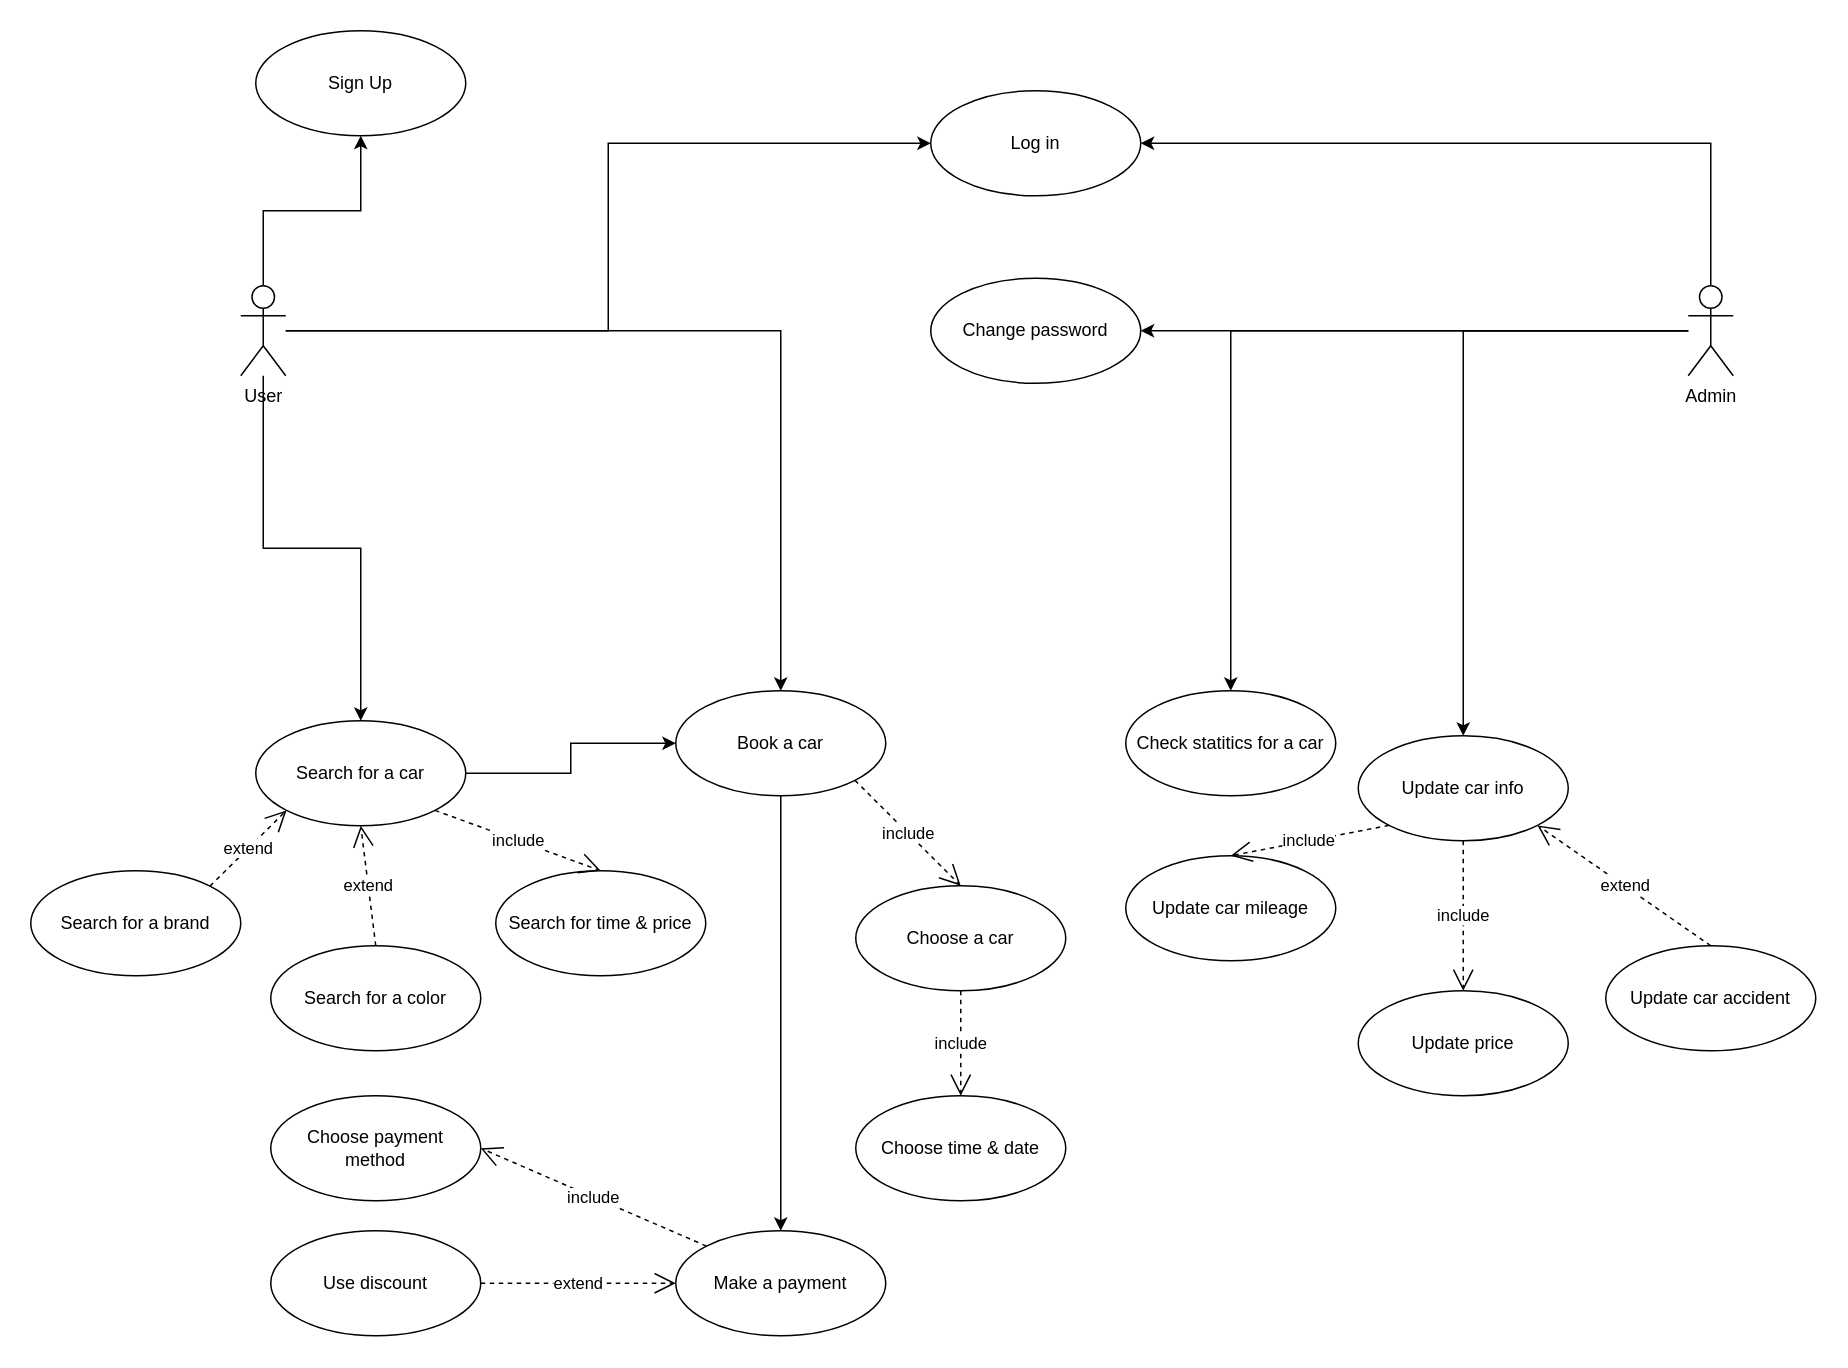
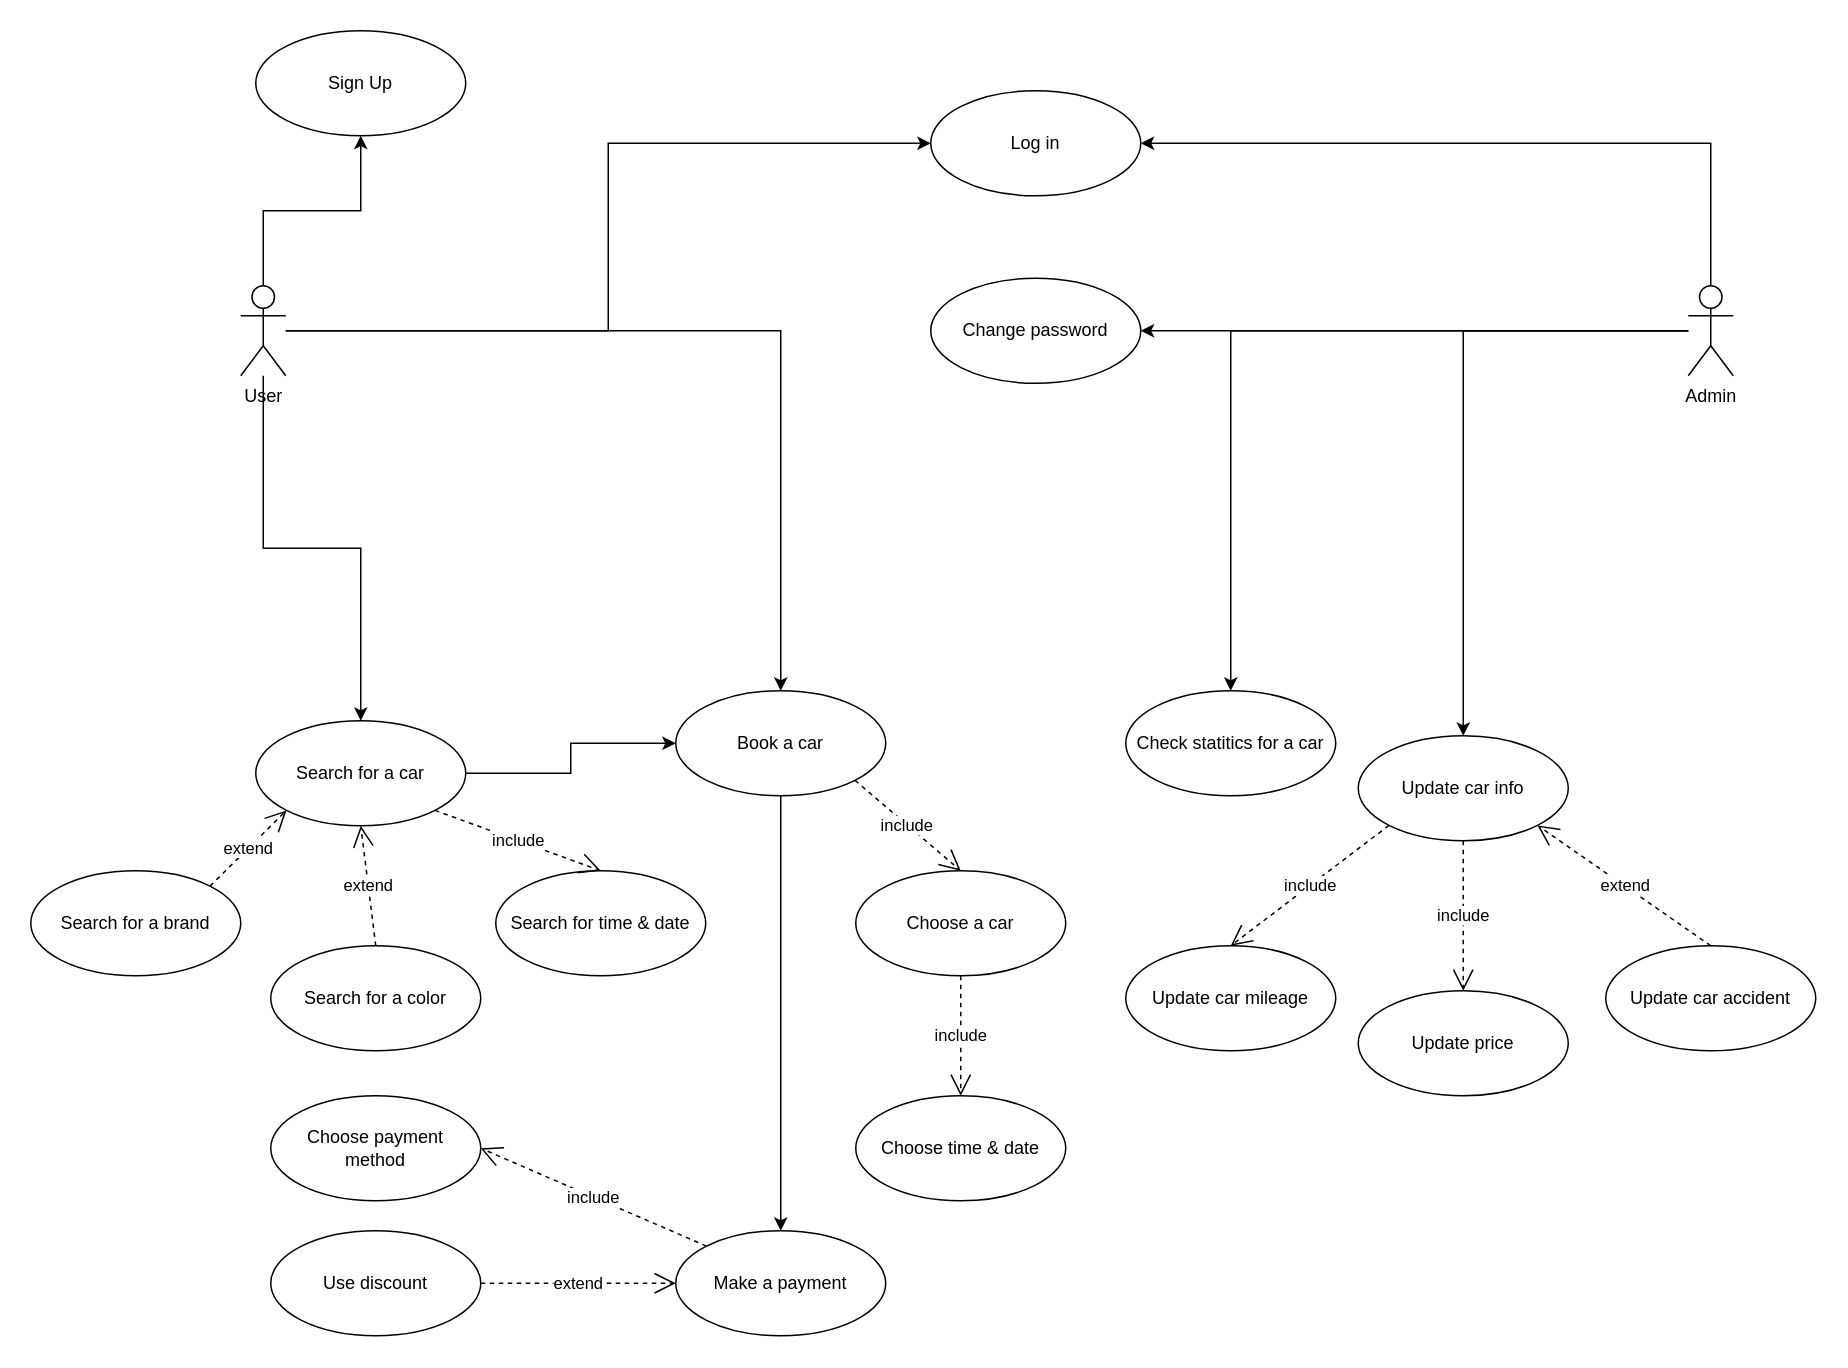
(1231, 908) -> (1231, 998)
(601, 923) -> (601, 923)
(961, 938) -> (961, 923)
